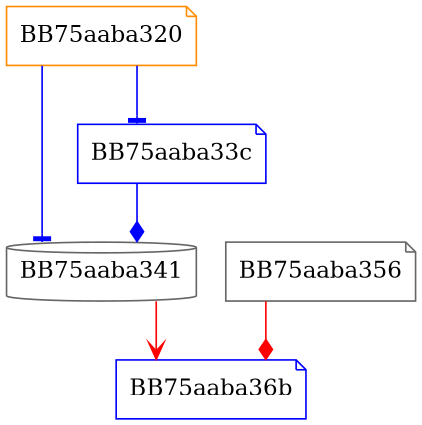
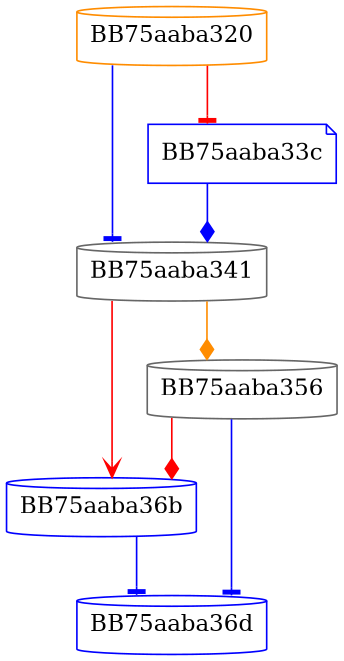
(101, 36) -> (172, 36)
(137, 91) -> (207, 91)
(321, 272) -> (242, 389)
none -> (207, 320)
(211, 389) -> (101, 507)
none -> (172, 625)
